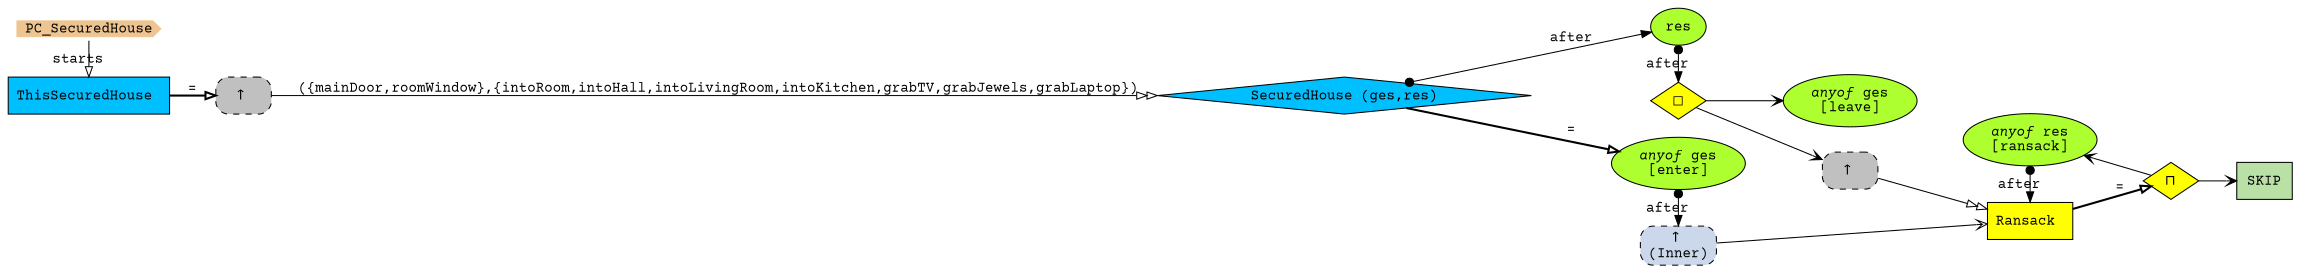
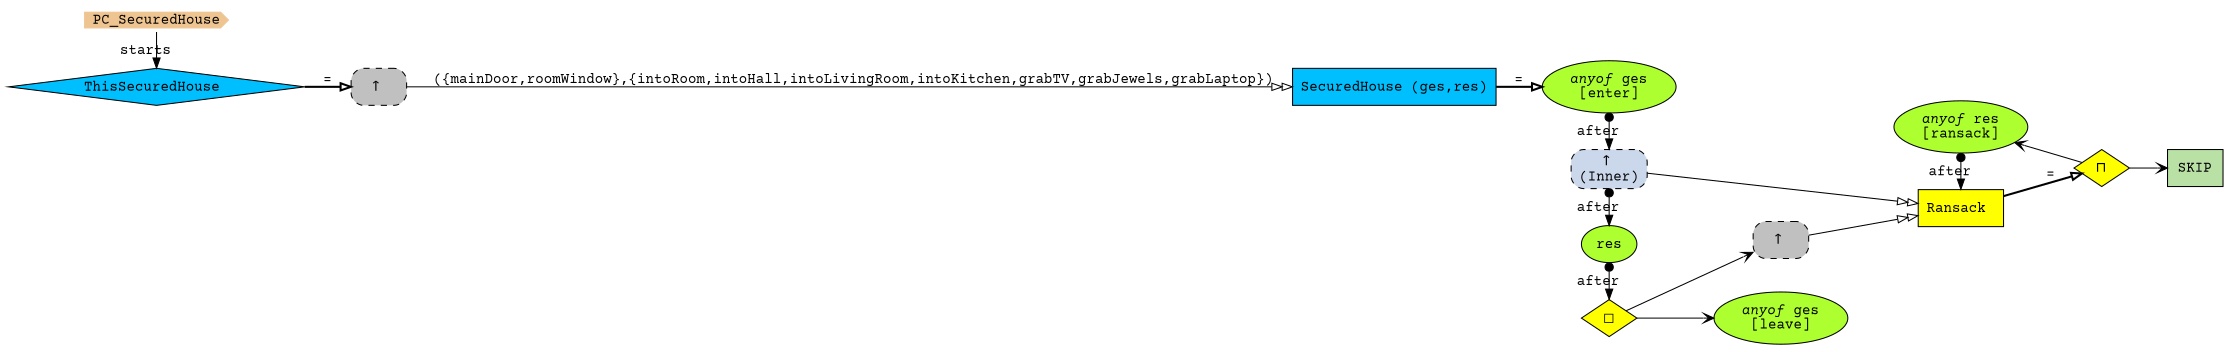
(89, 54) -> (157, 45)
(1528, 58) -> (1609, 206)
(89, 96) -> (157, 87)
(1344, 96) -> (1394, 87)
(1847, 234) -> (1772, 187)
